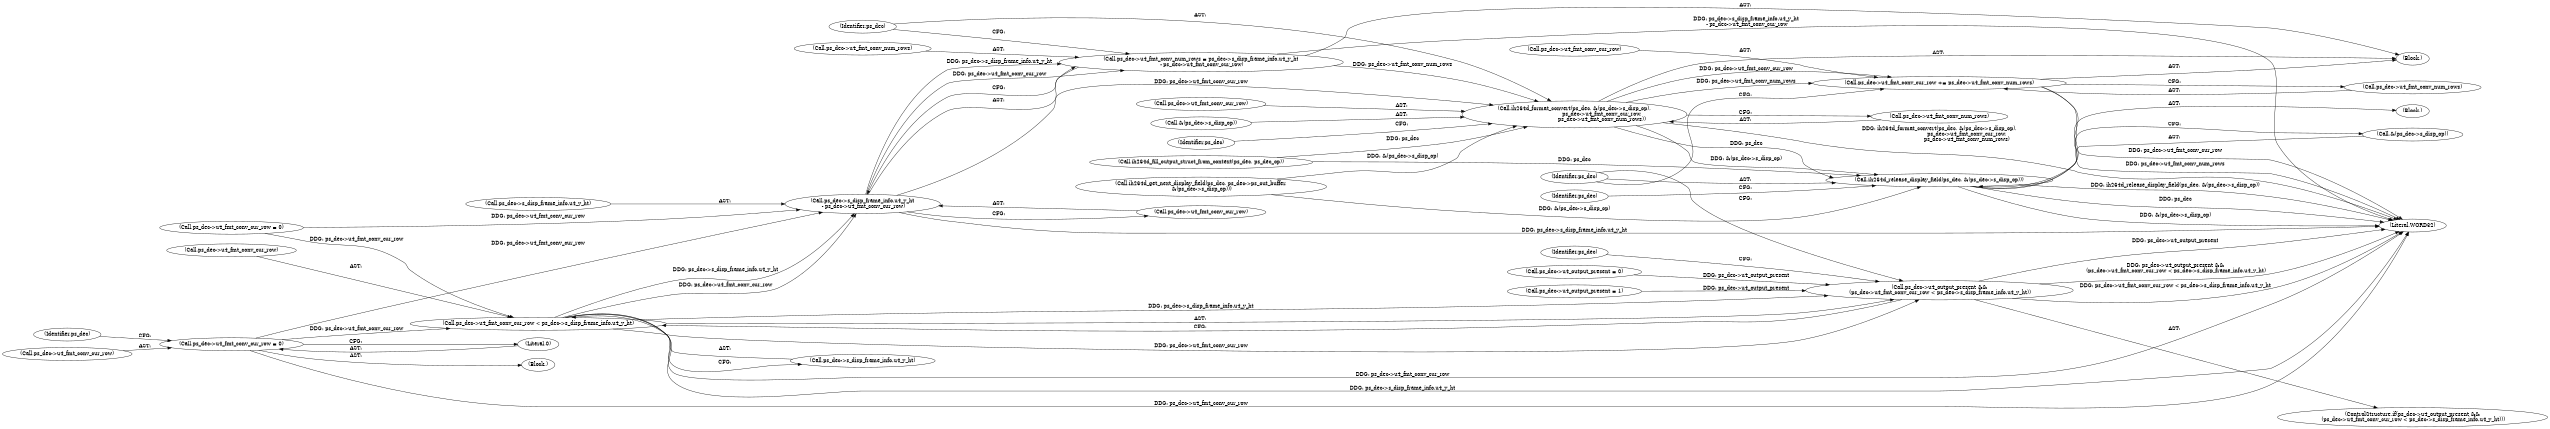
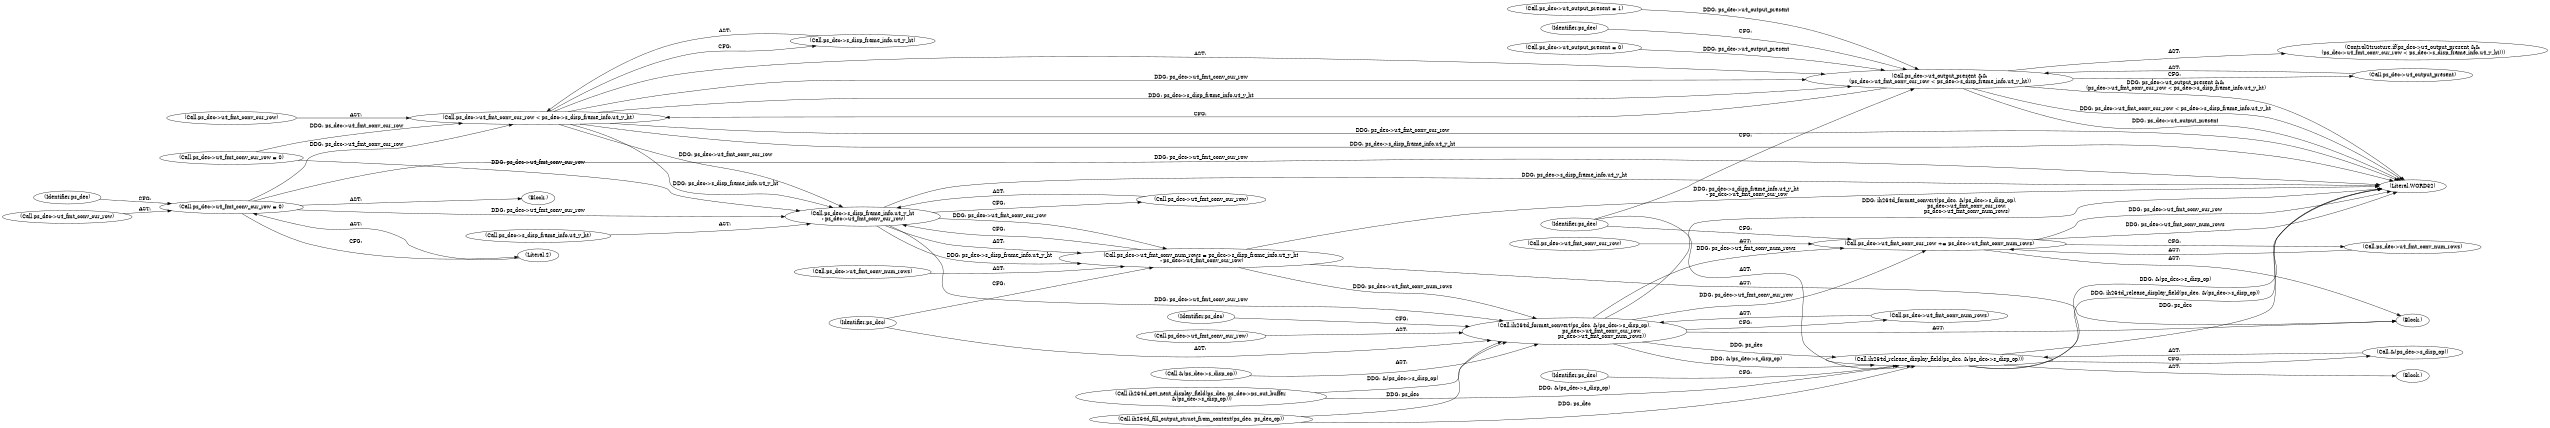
none -> (2413, 75)
(538, 344) -> (538, 255)
